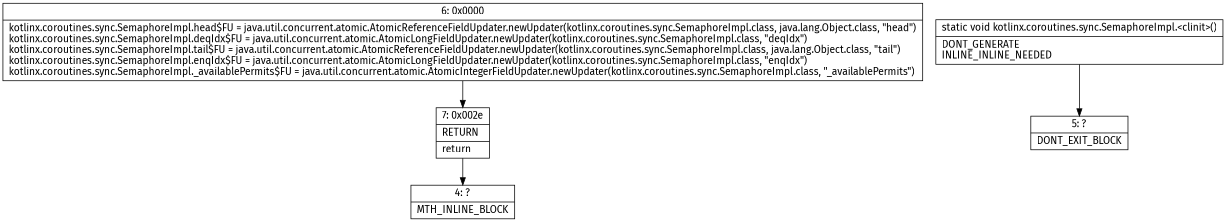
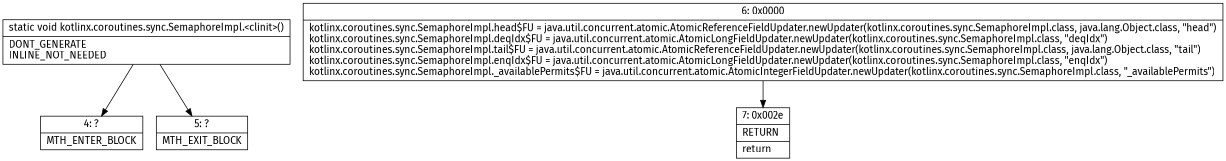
(997, 56) -> (58, 56)
(1079, 141) -> (202, 141)
(463, 168) -> (119, 87)
(463, 210) -> (92, 141)
